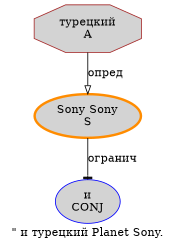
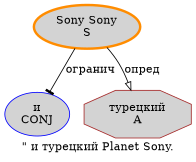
(88, 69) -> (119, 64)
